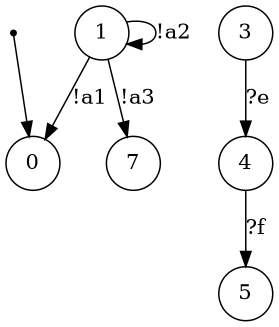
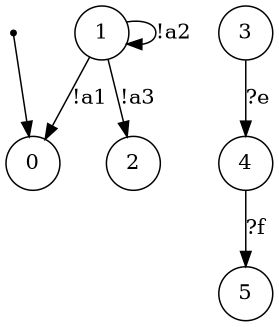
(133, 163) -> (133, 163)
